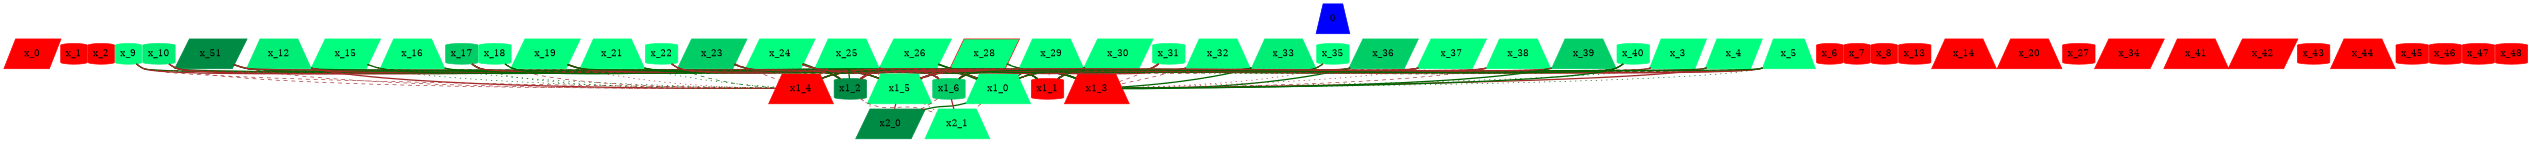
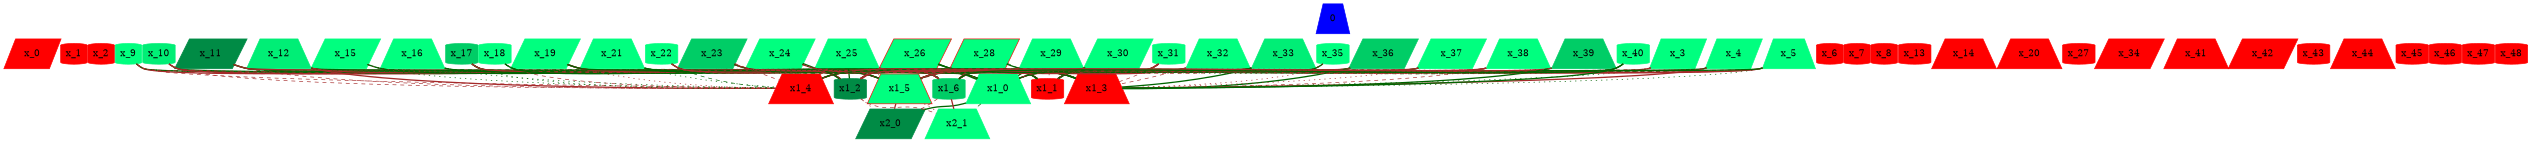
(211, 54) -> (211, 54)
(915, 54) -> (915, 54)
(871, 70) -> (871, 70)
(890, 71) -> (890, 71)
(1169, 71) -> none
(1184, 71) -> none
(900, 89) -> (900, 89)
(978, 106) -> (978, 106)
